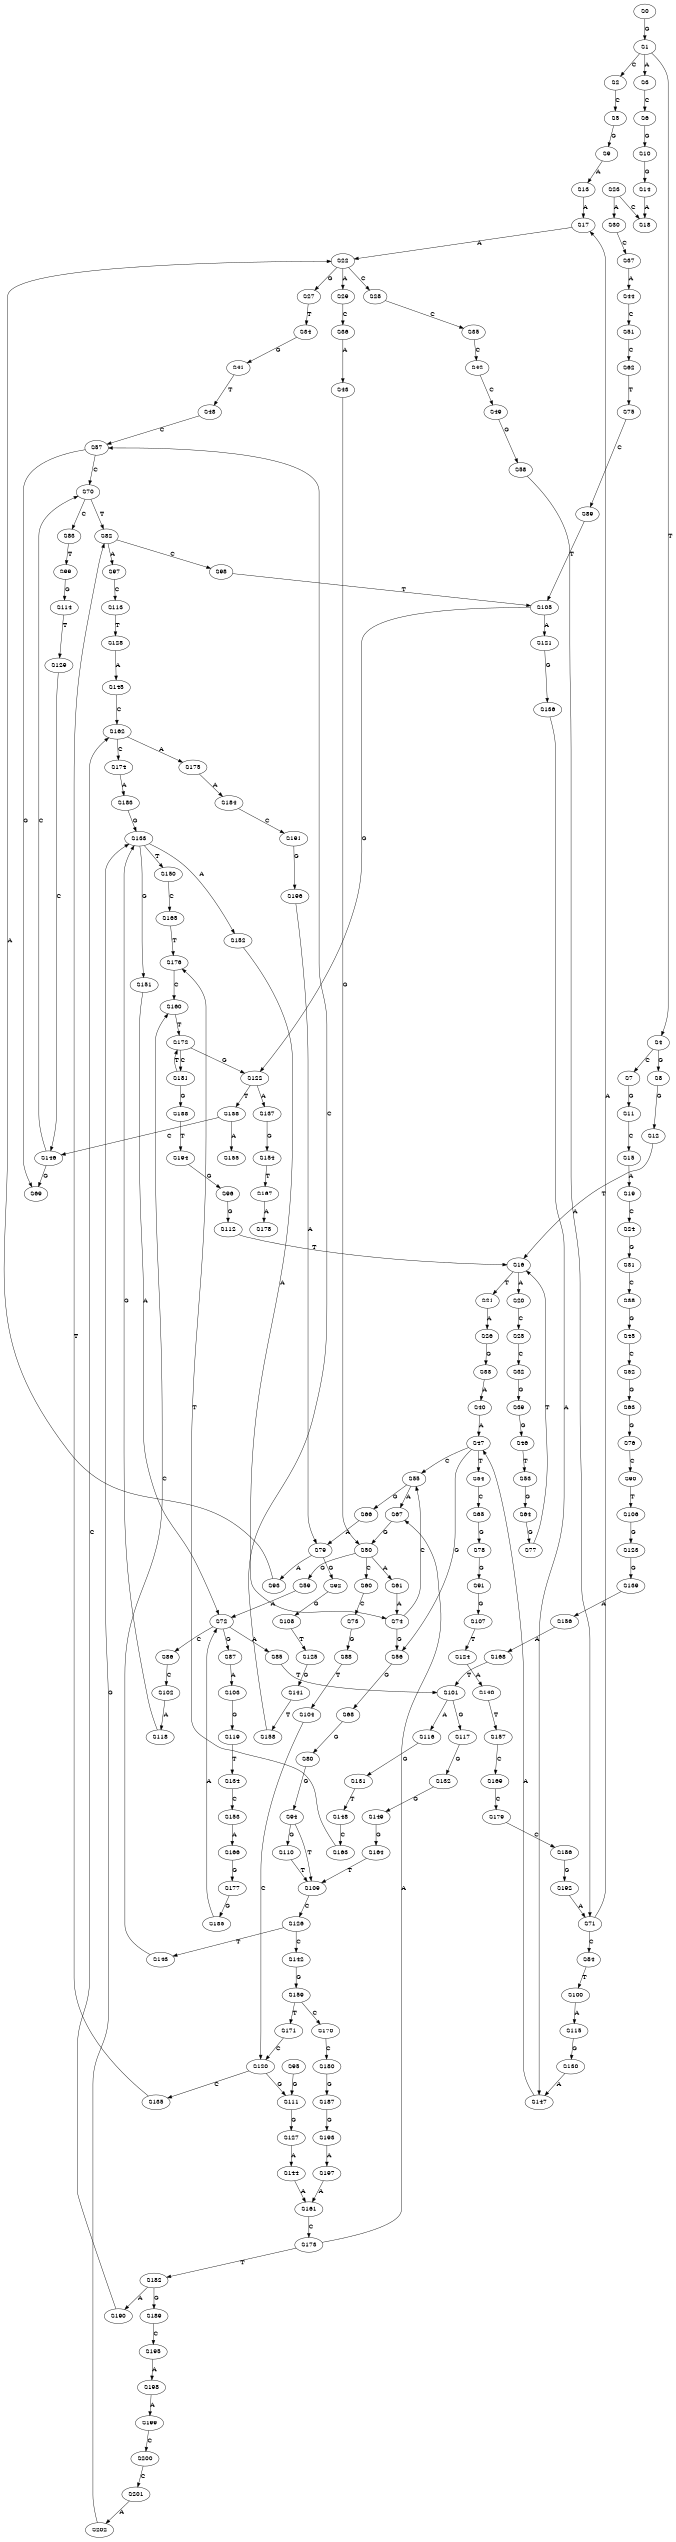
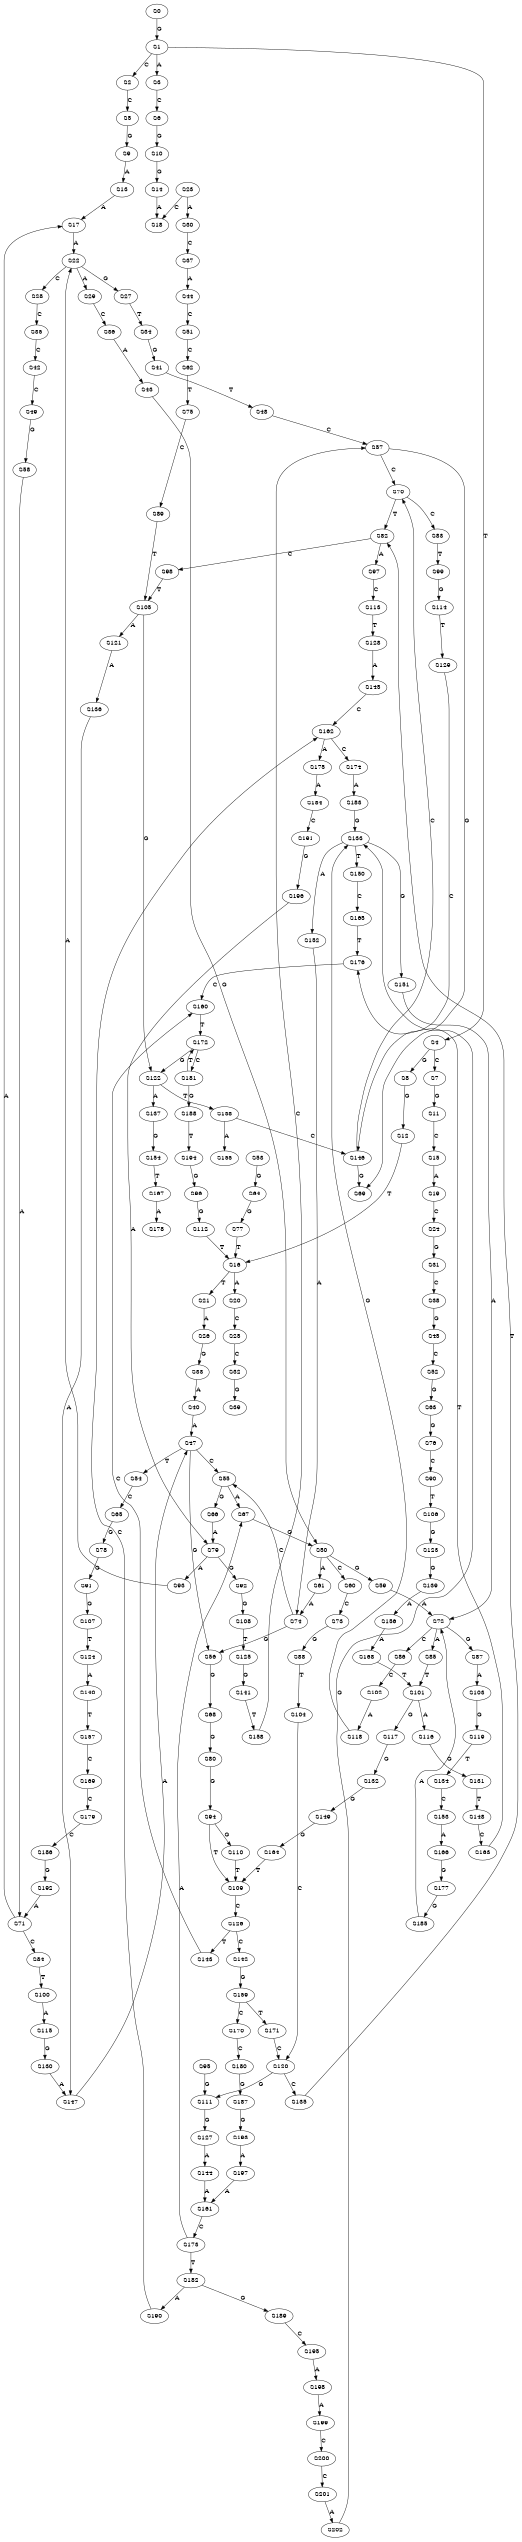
(548, 665) -> (111, 665)
(522, 1443) -> none
